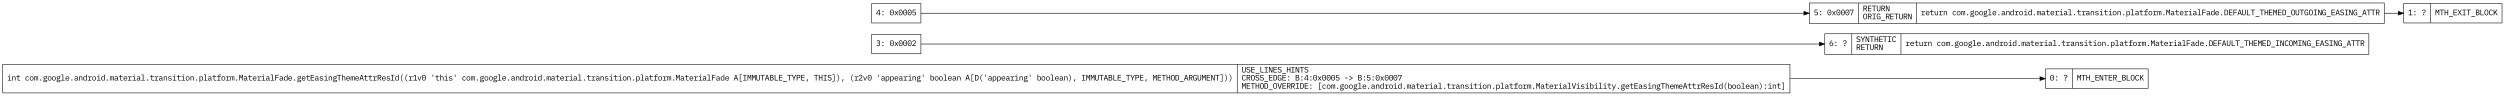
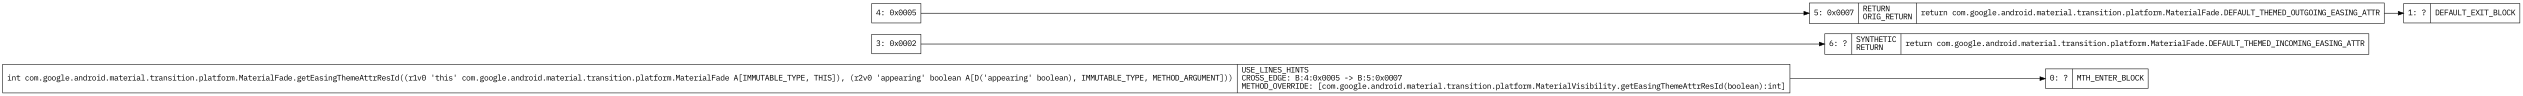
(2466, 13) -> (2475, 13)
